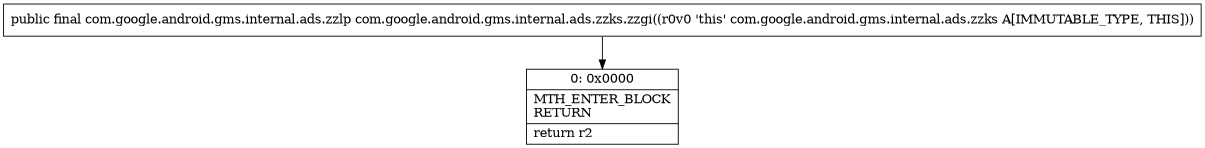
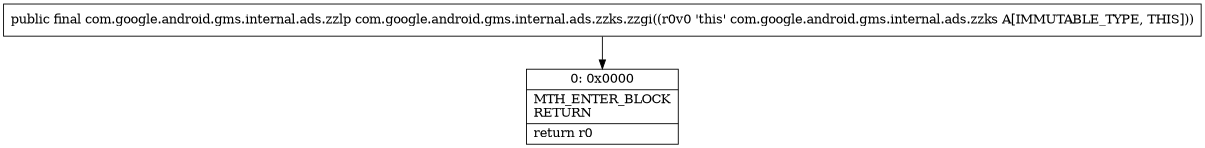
(564, 134) -> (564, 134)
